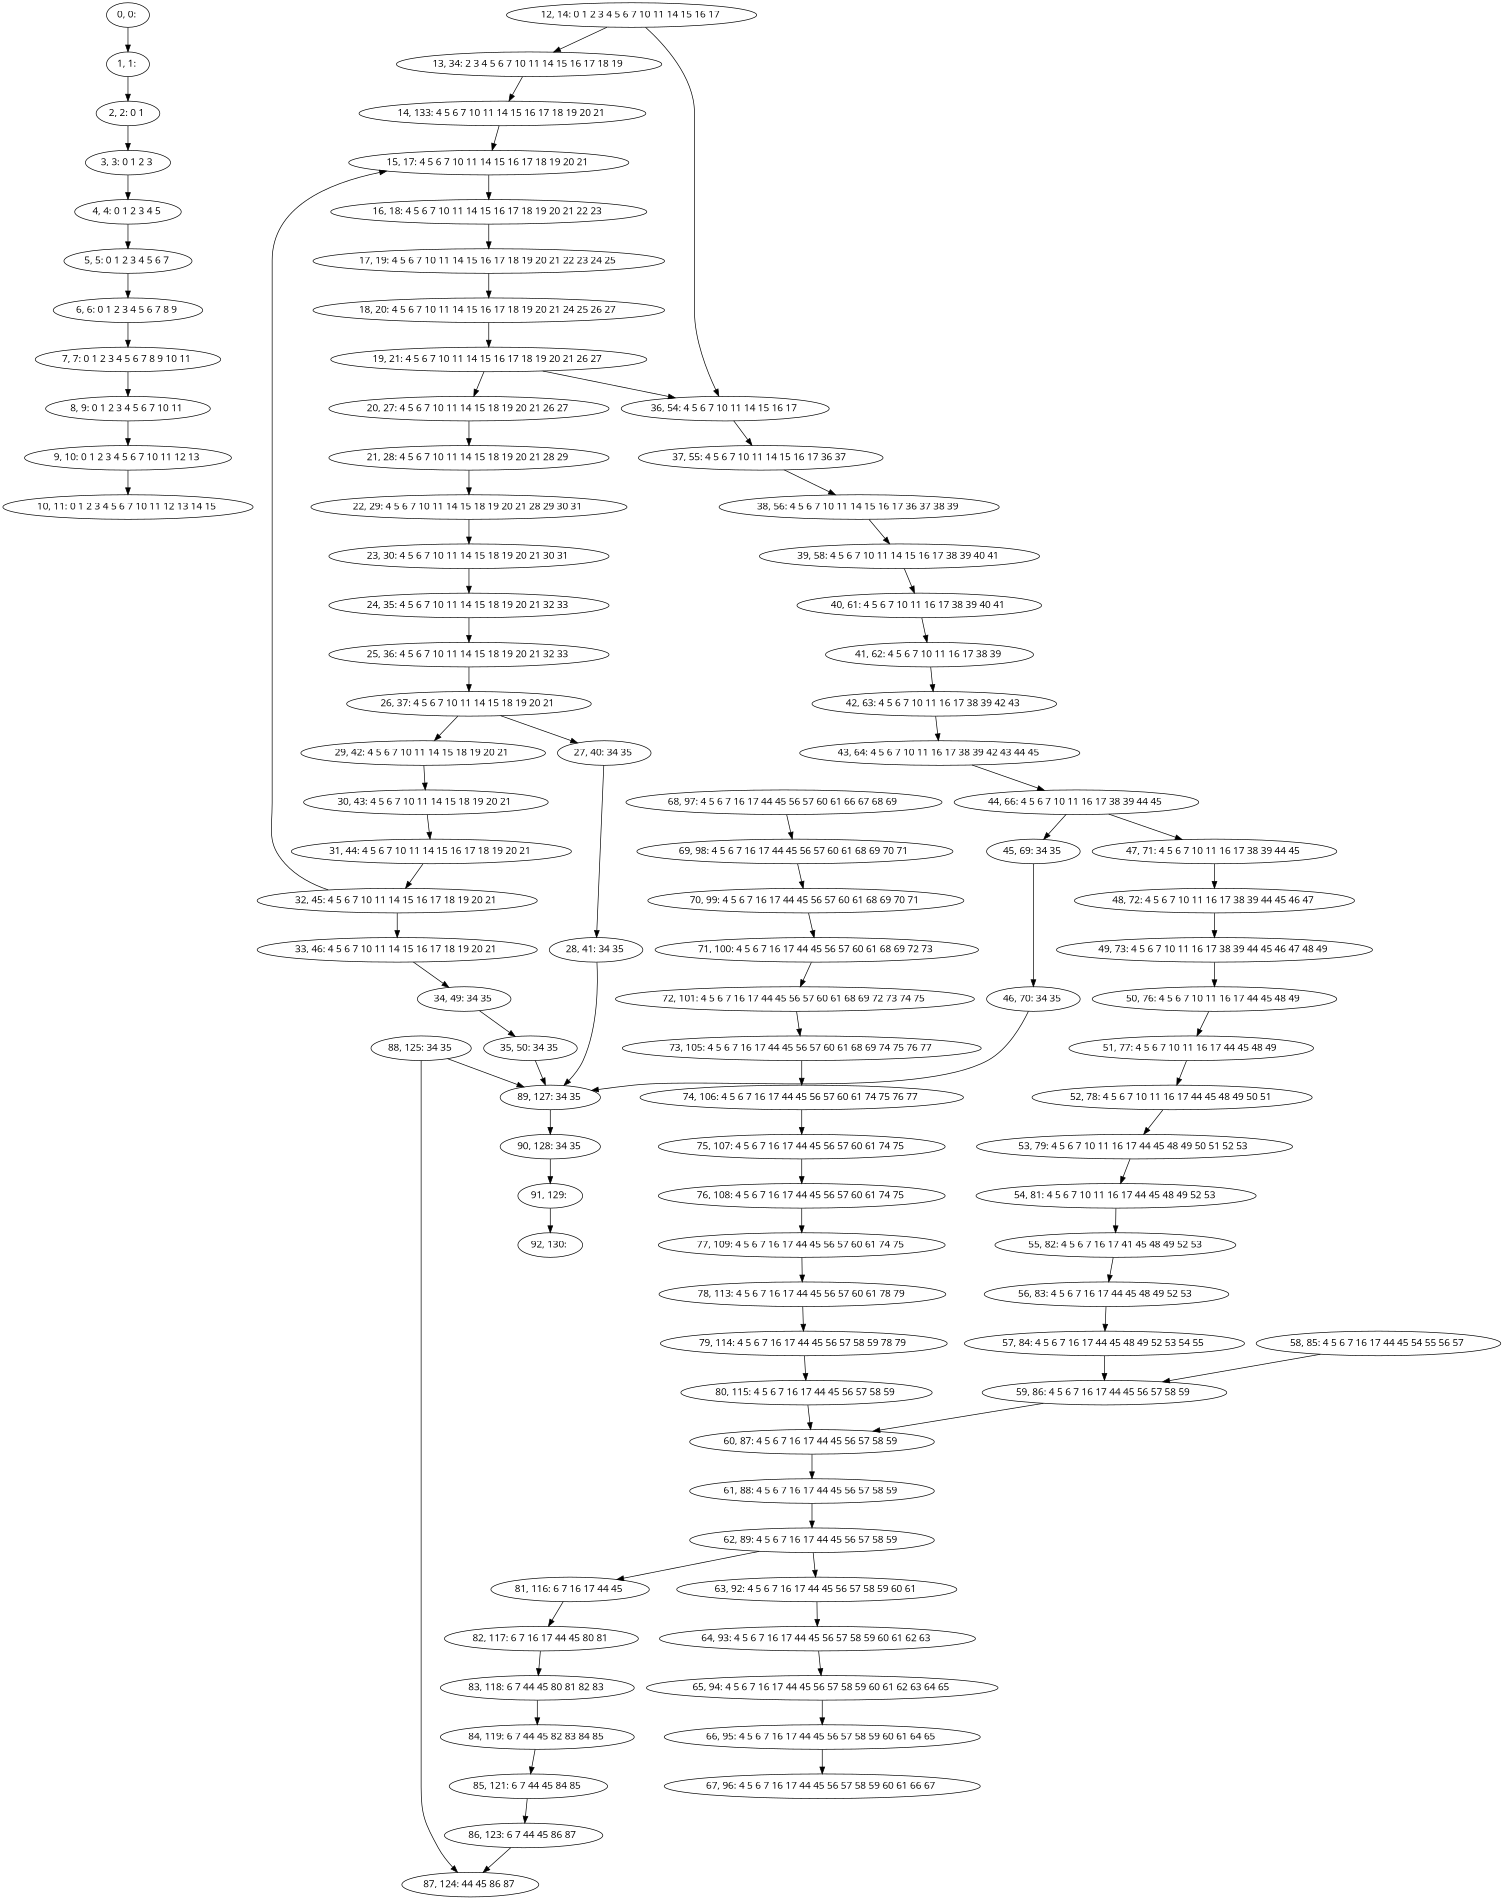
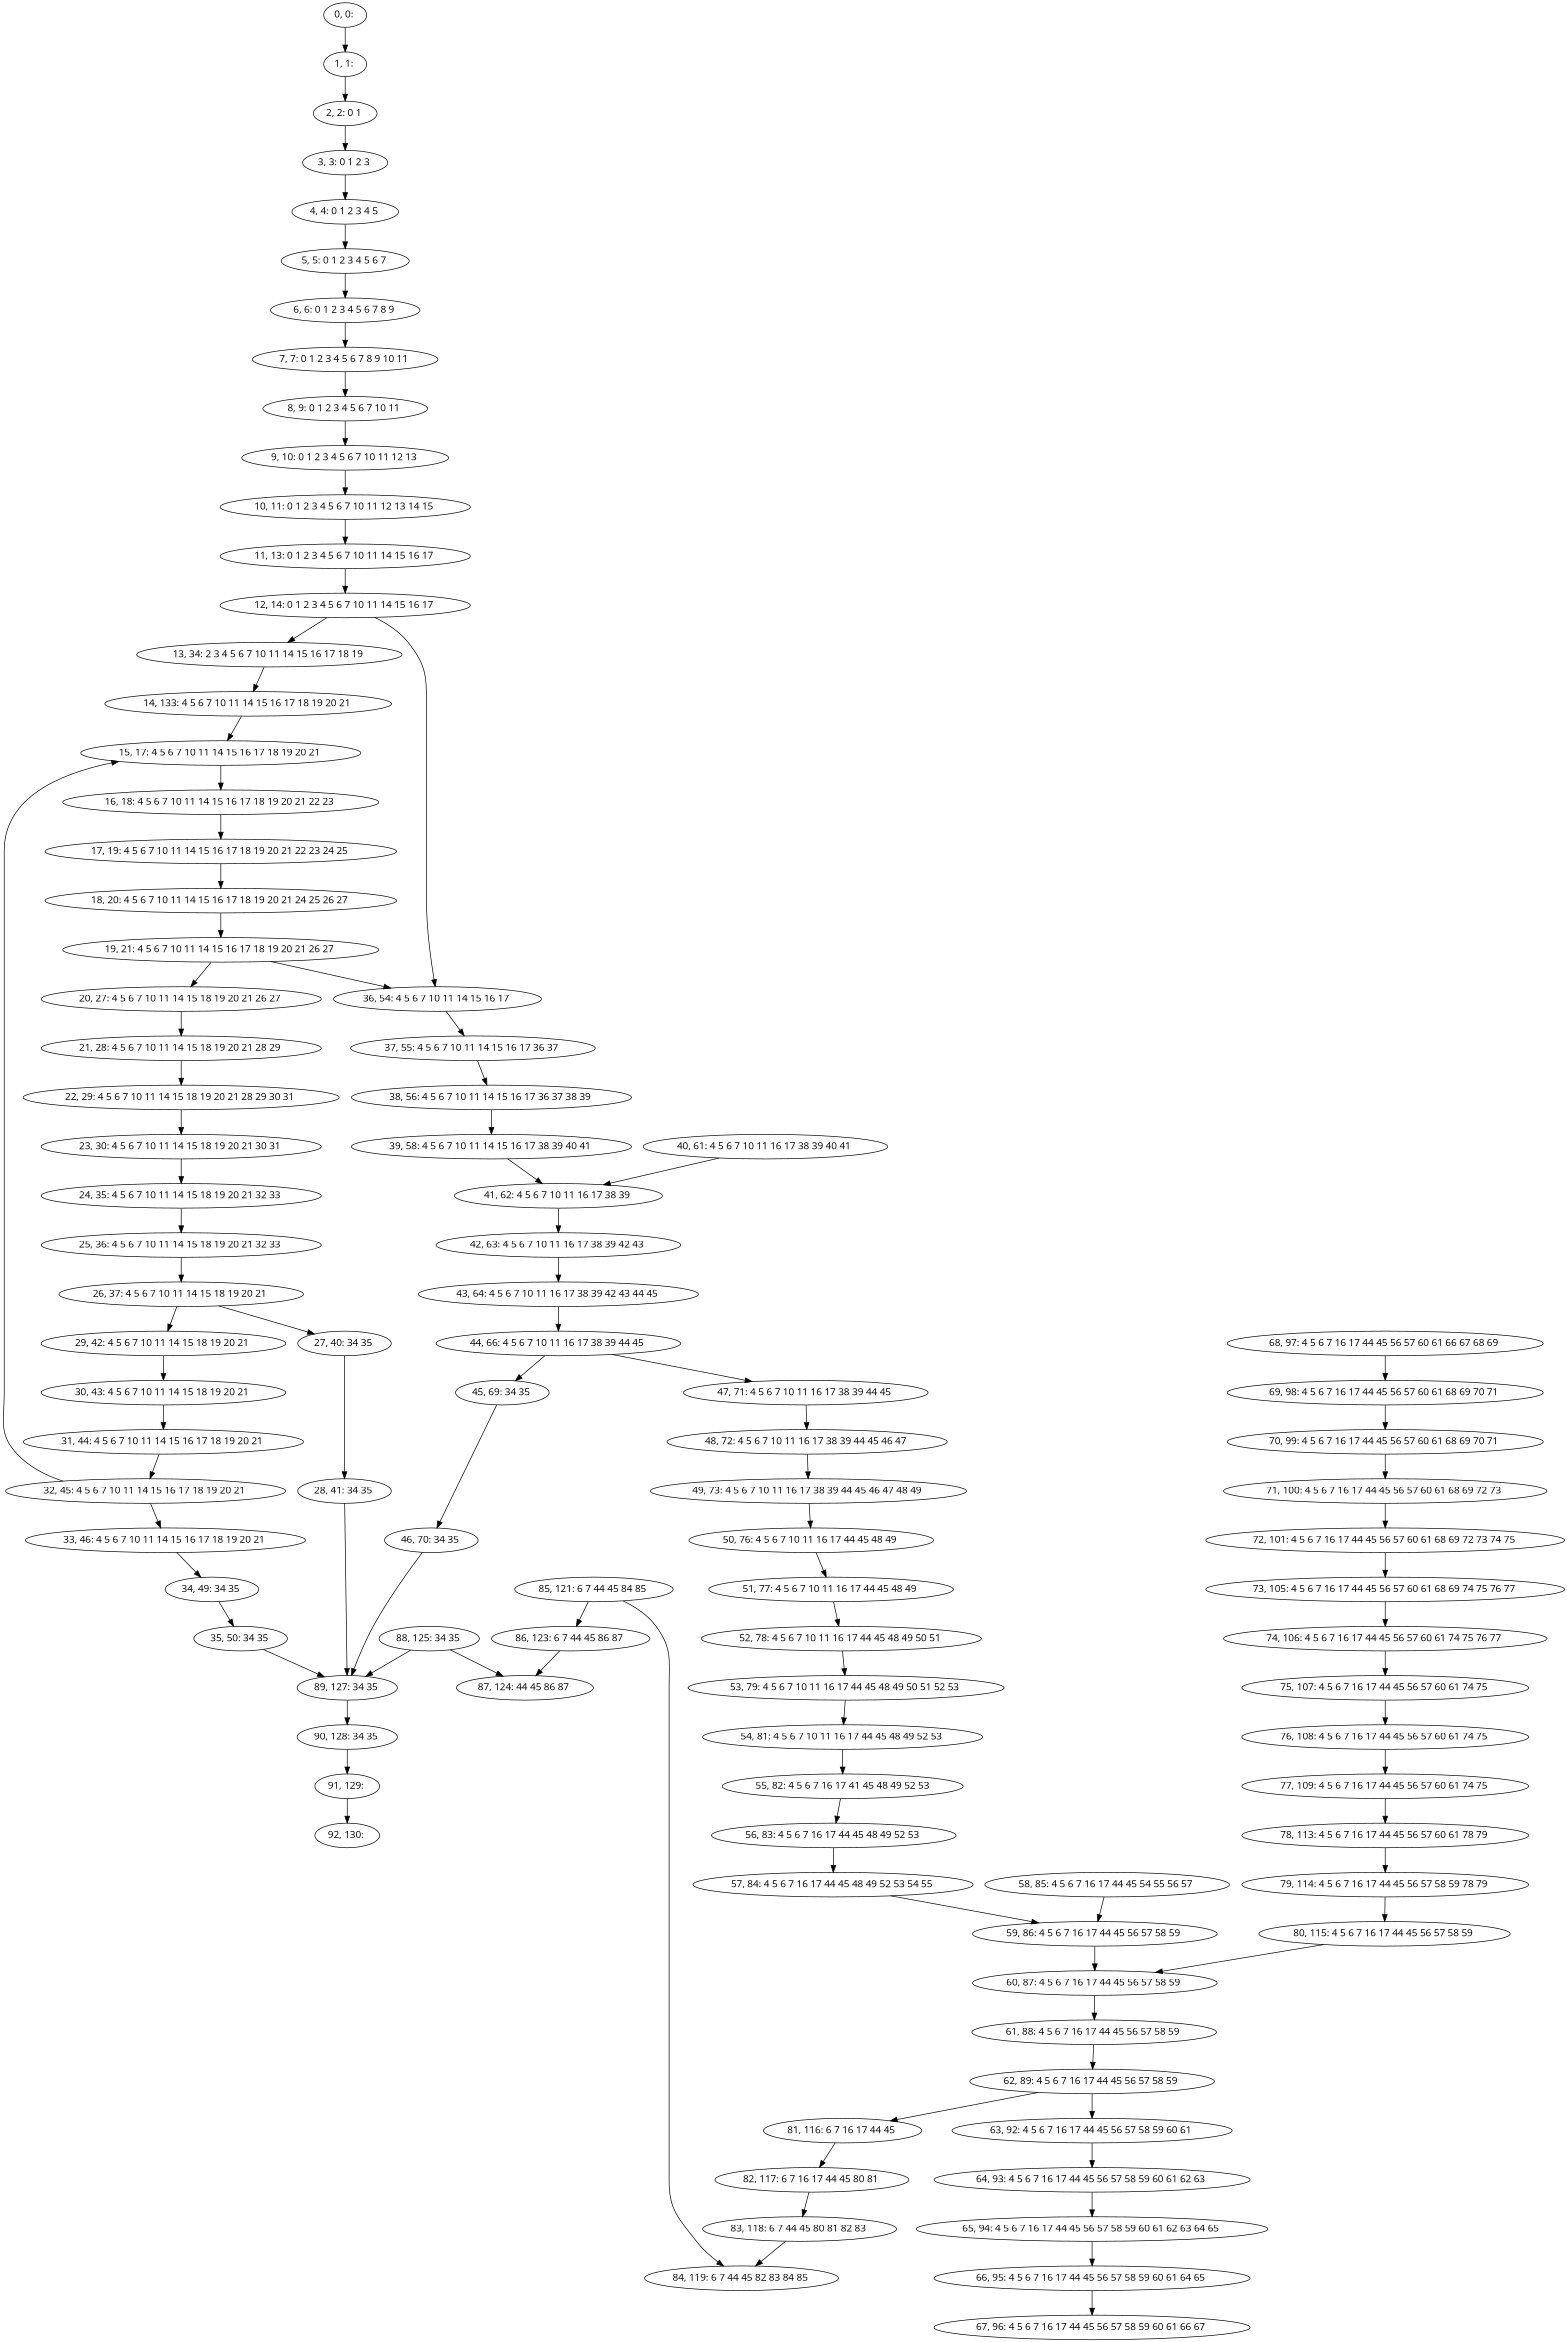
none -> (345, 556)
(908, 578) -> (522, 1169)
(533, 1758) -> (669, 1930)
